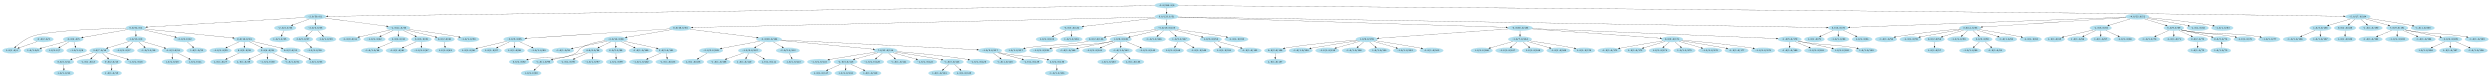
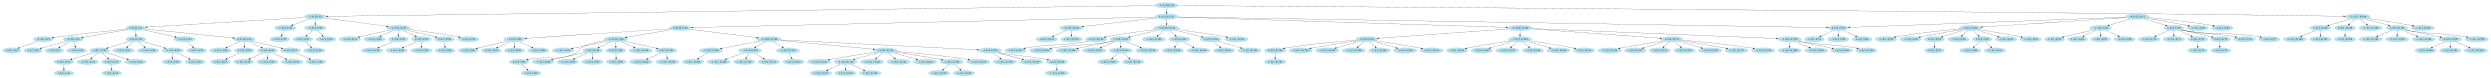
(69, 31) -> (90, 33)
(2222, 46) -> (2220, 44)
none -> (1457, 51)
(538, 67) -> (525, 67)
